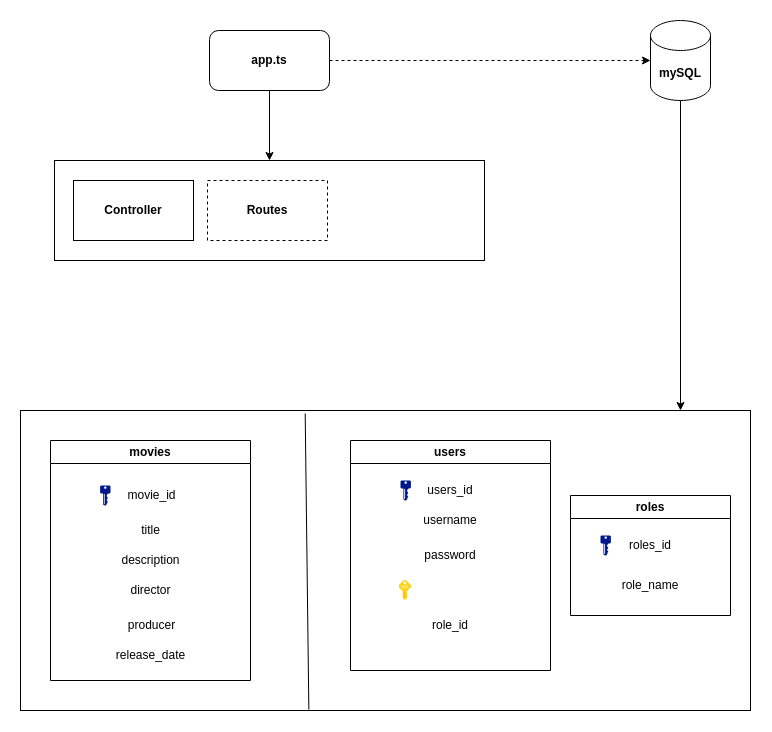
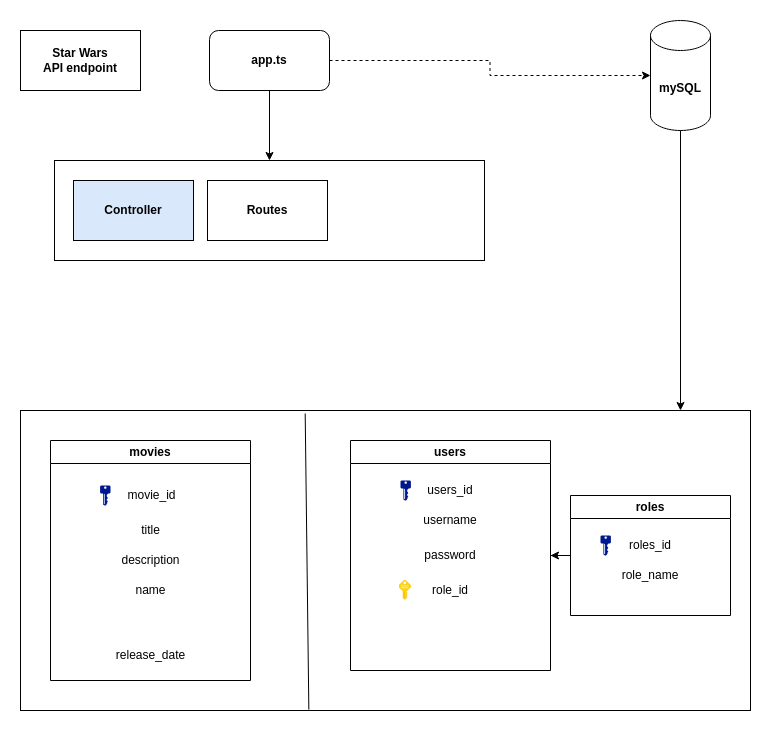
none -> (81, 61)
(681, 61) -> (681, 76)
(134, 211) -> (134, 211)
(268, 211) -> (268, 211)
none -> (558, 556)
(651, 586) -> (651, 576)
(151, 591) -> (151, 591)
(152, 626) -> none
(451, 626) -> (451, 591)
